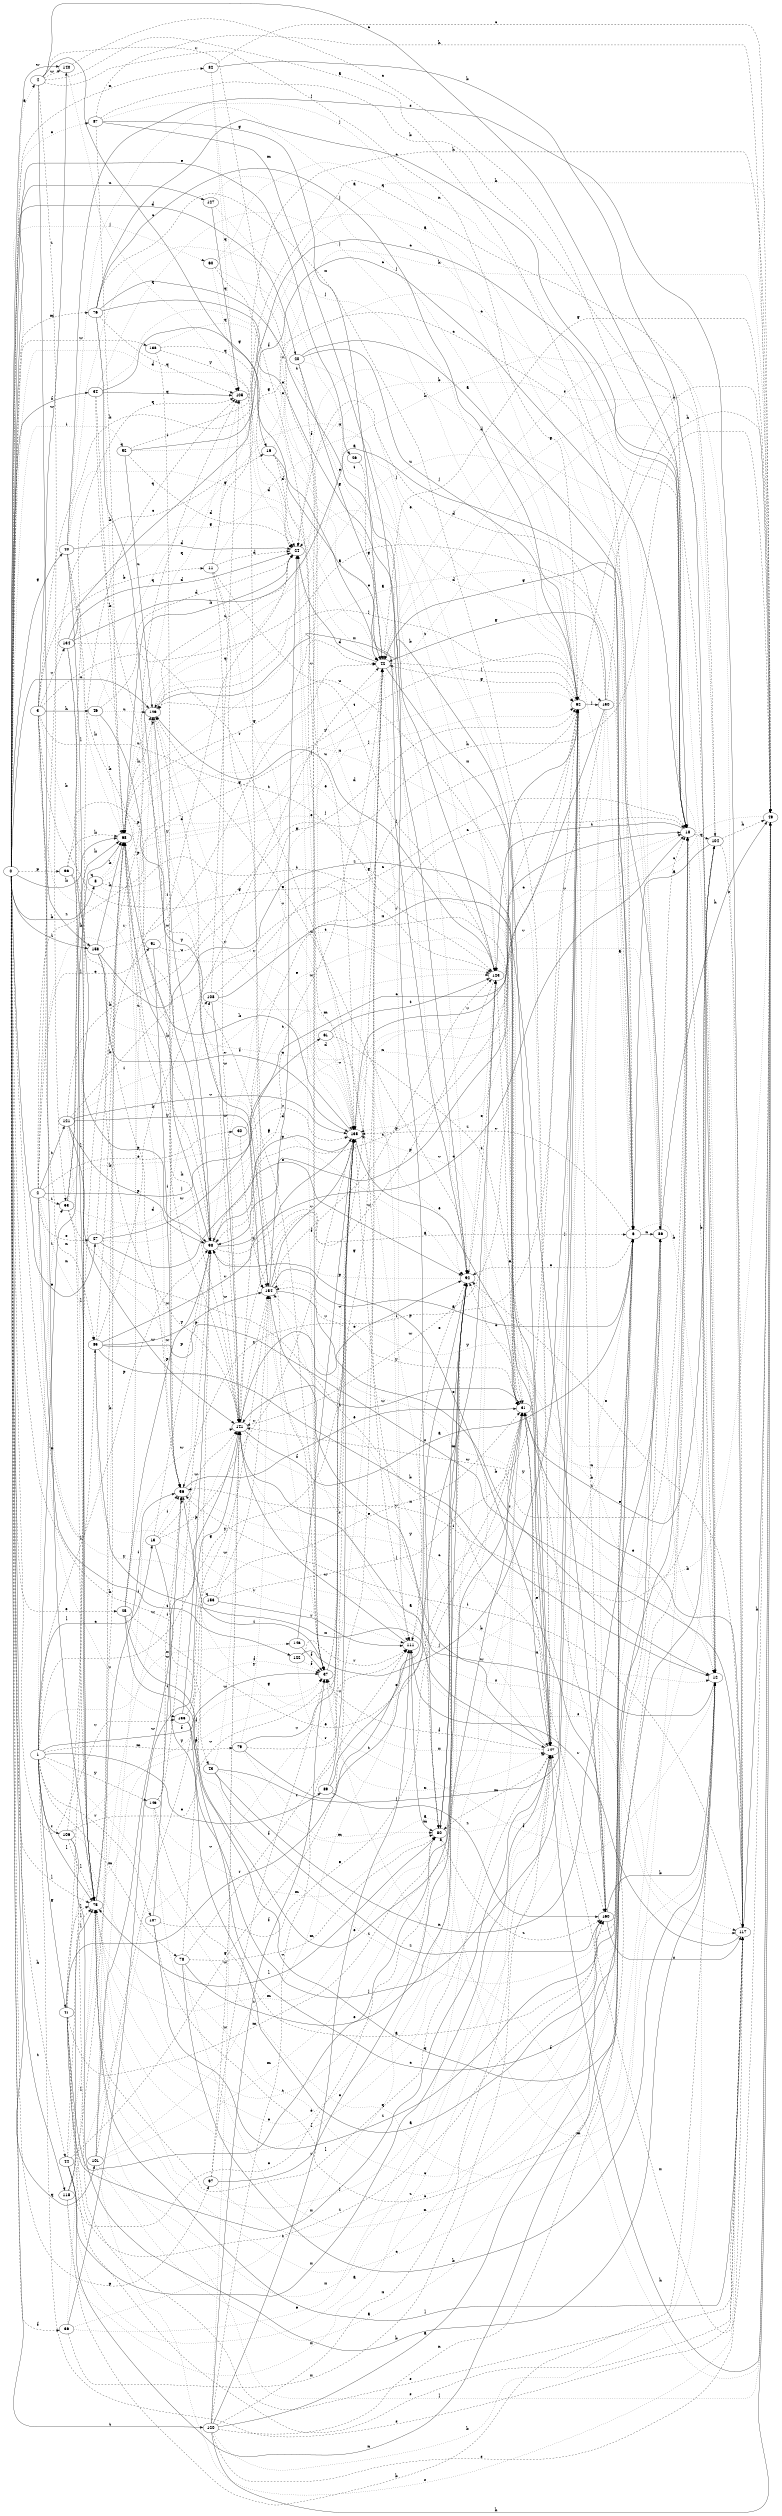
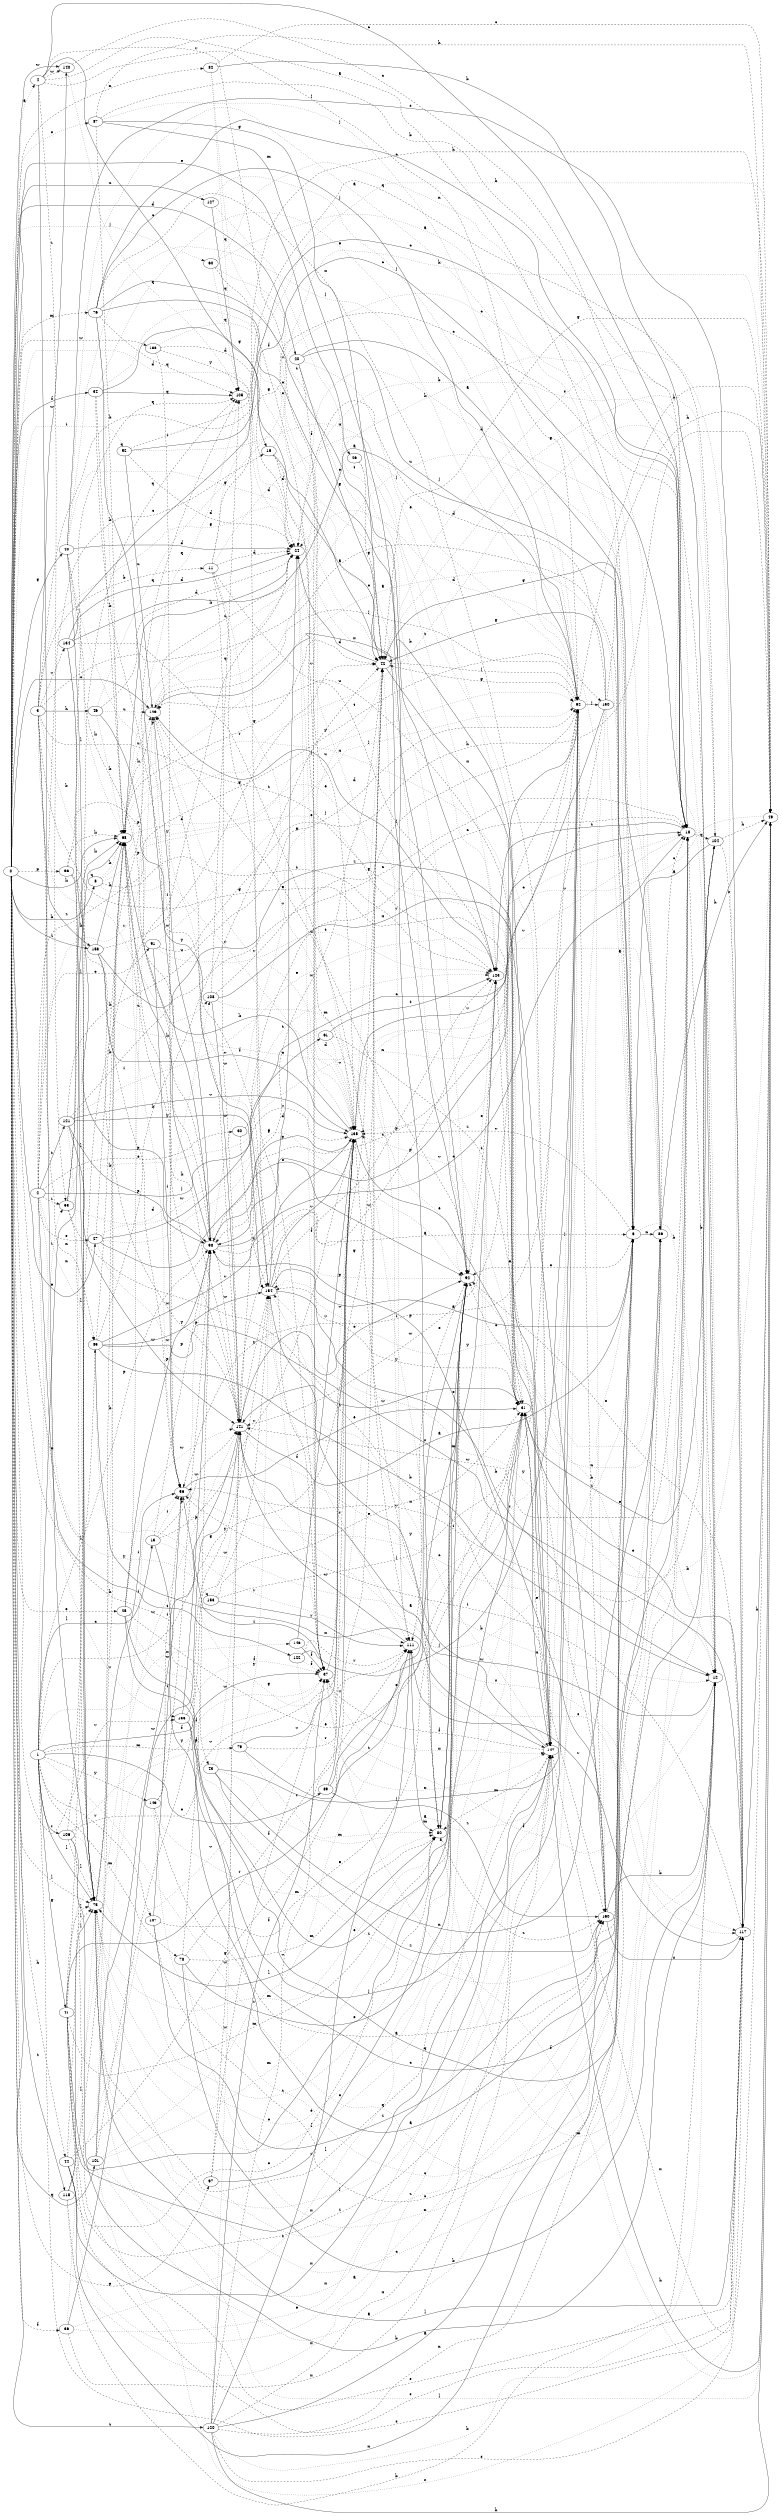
(340, 244) -> (340, 244)
(225, 351) -> (225, 351)
